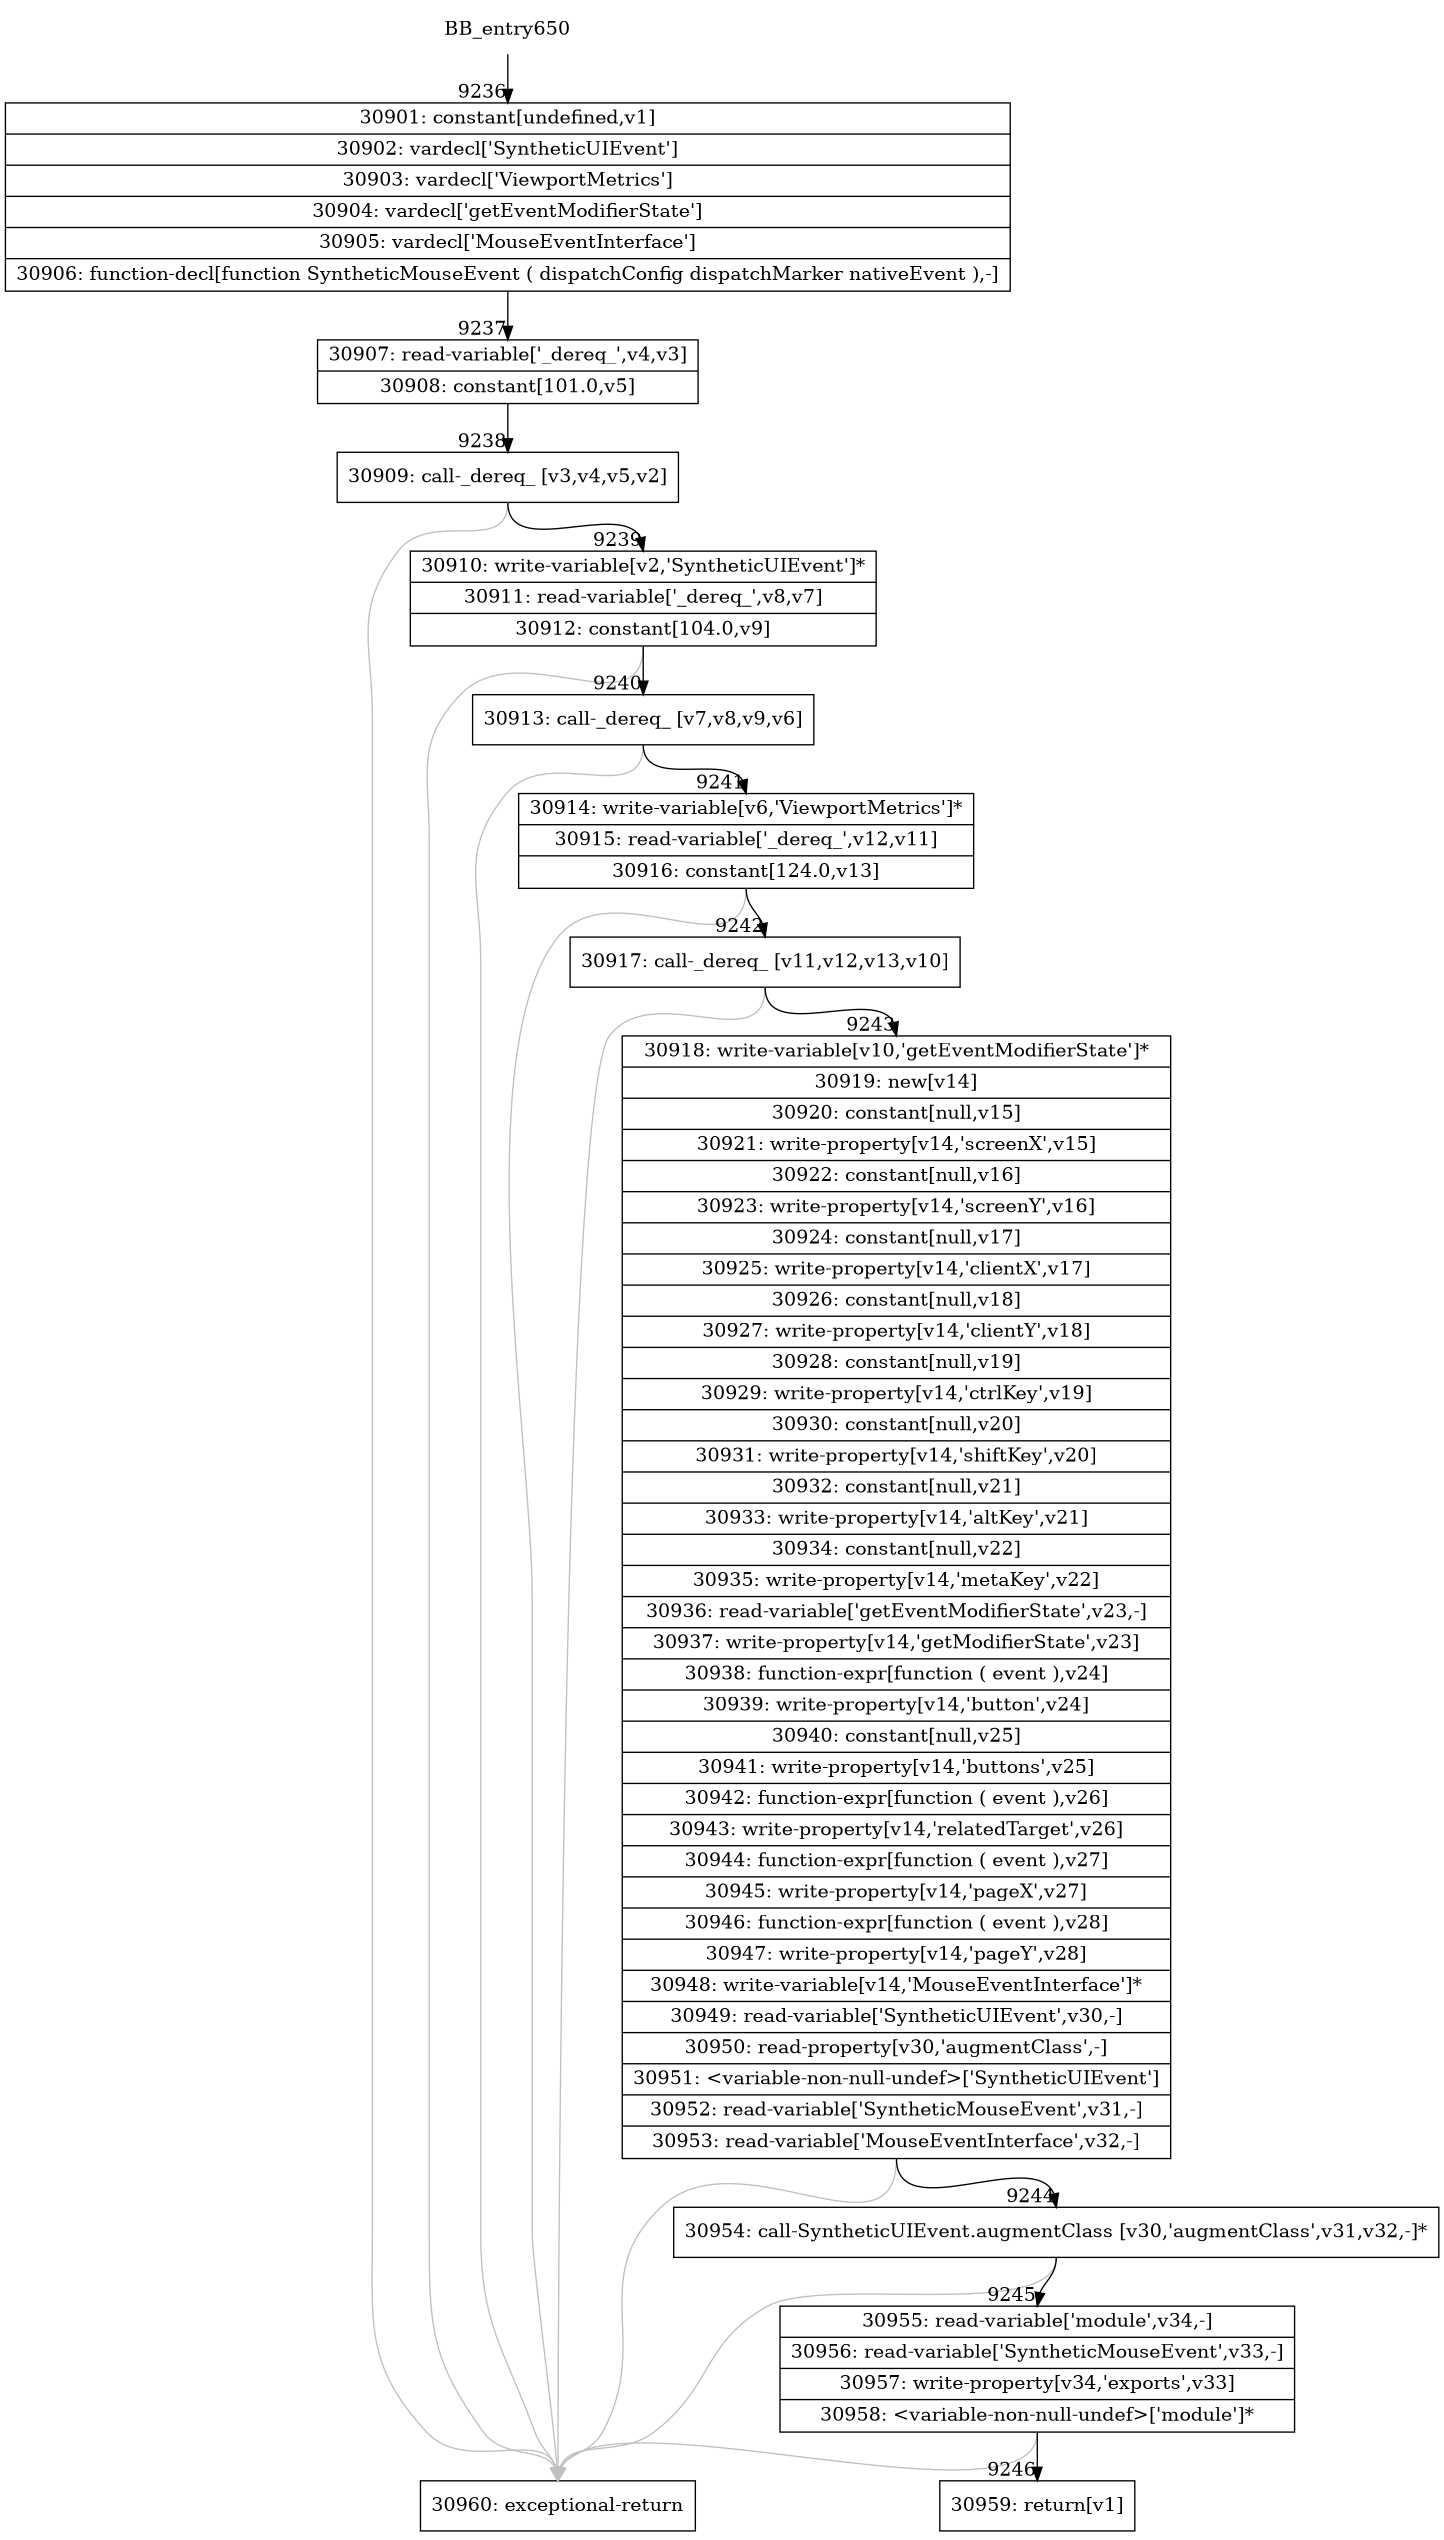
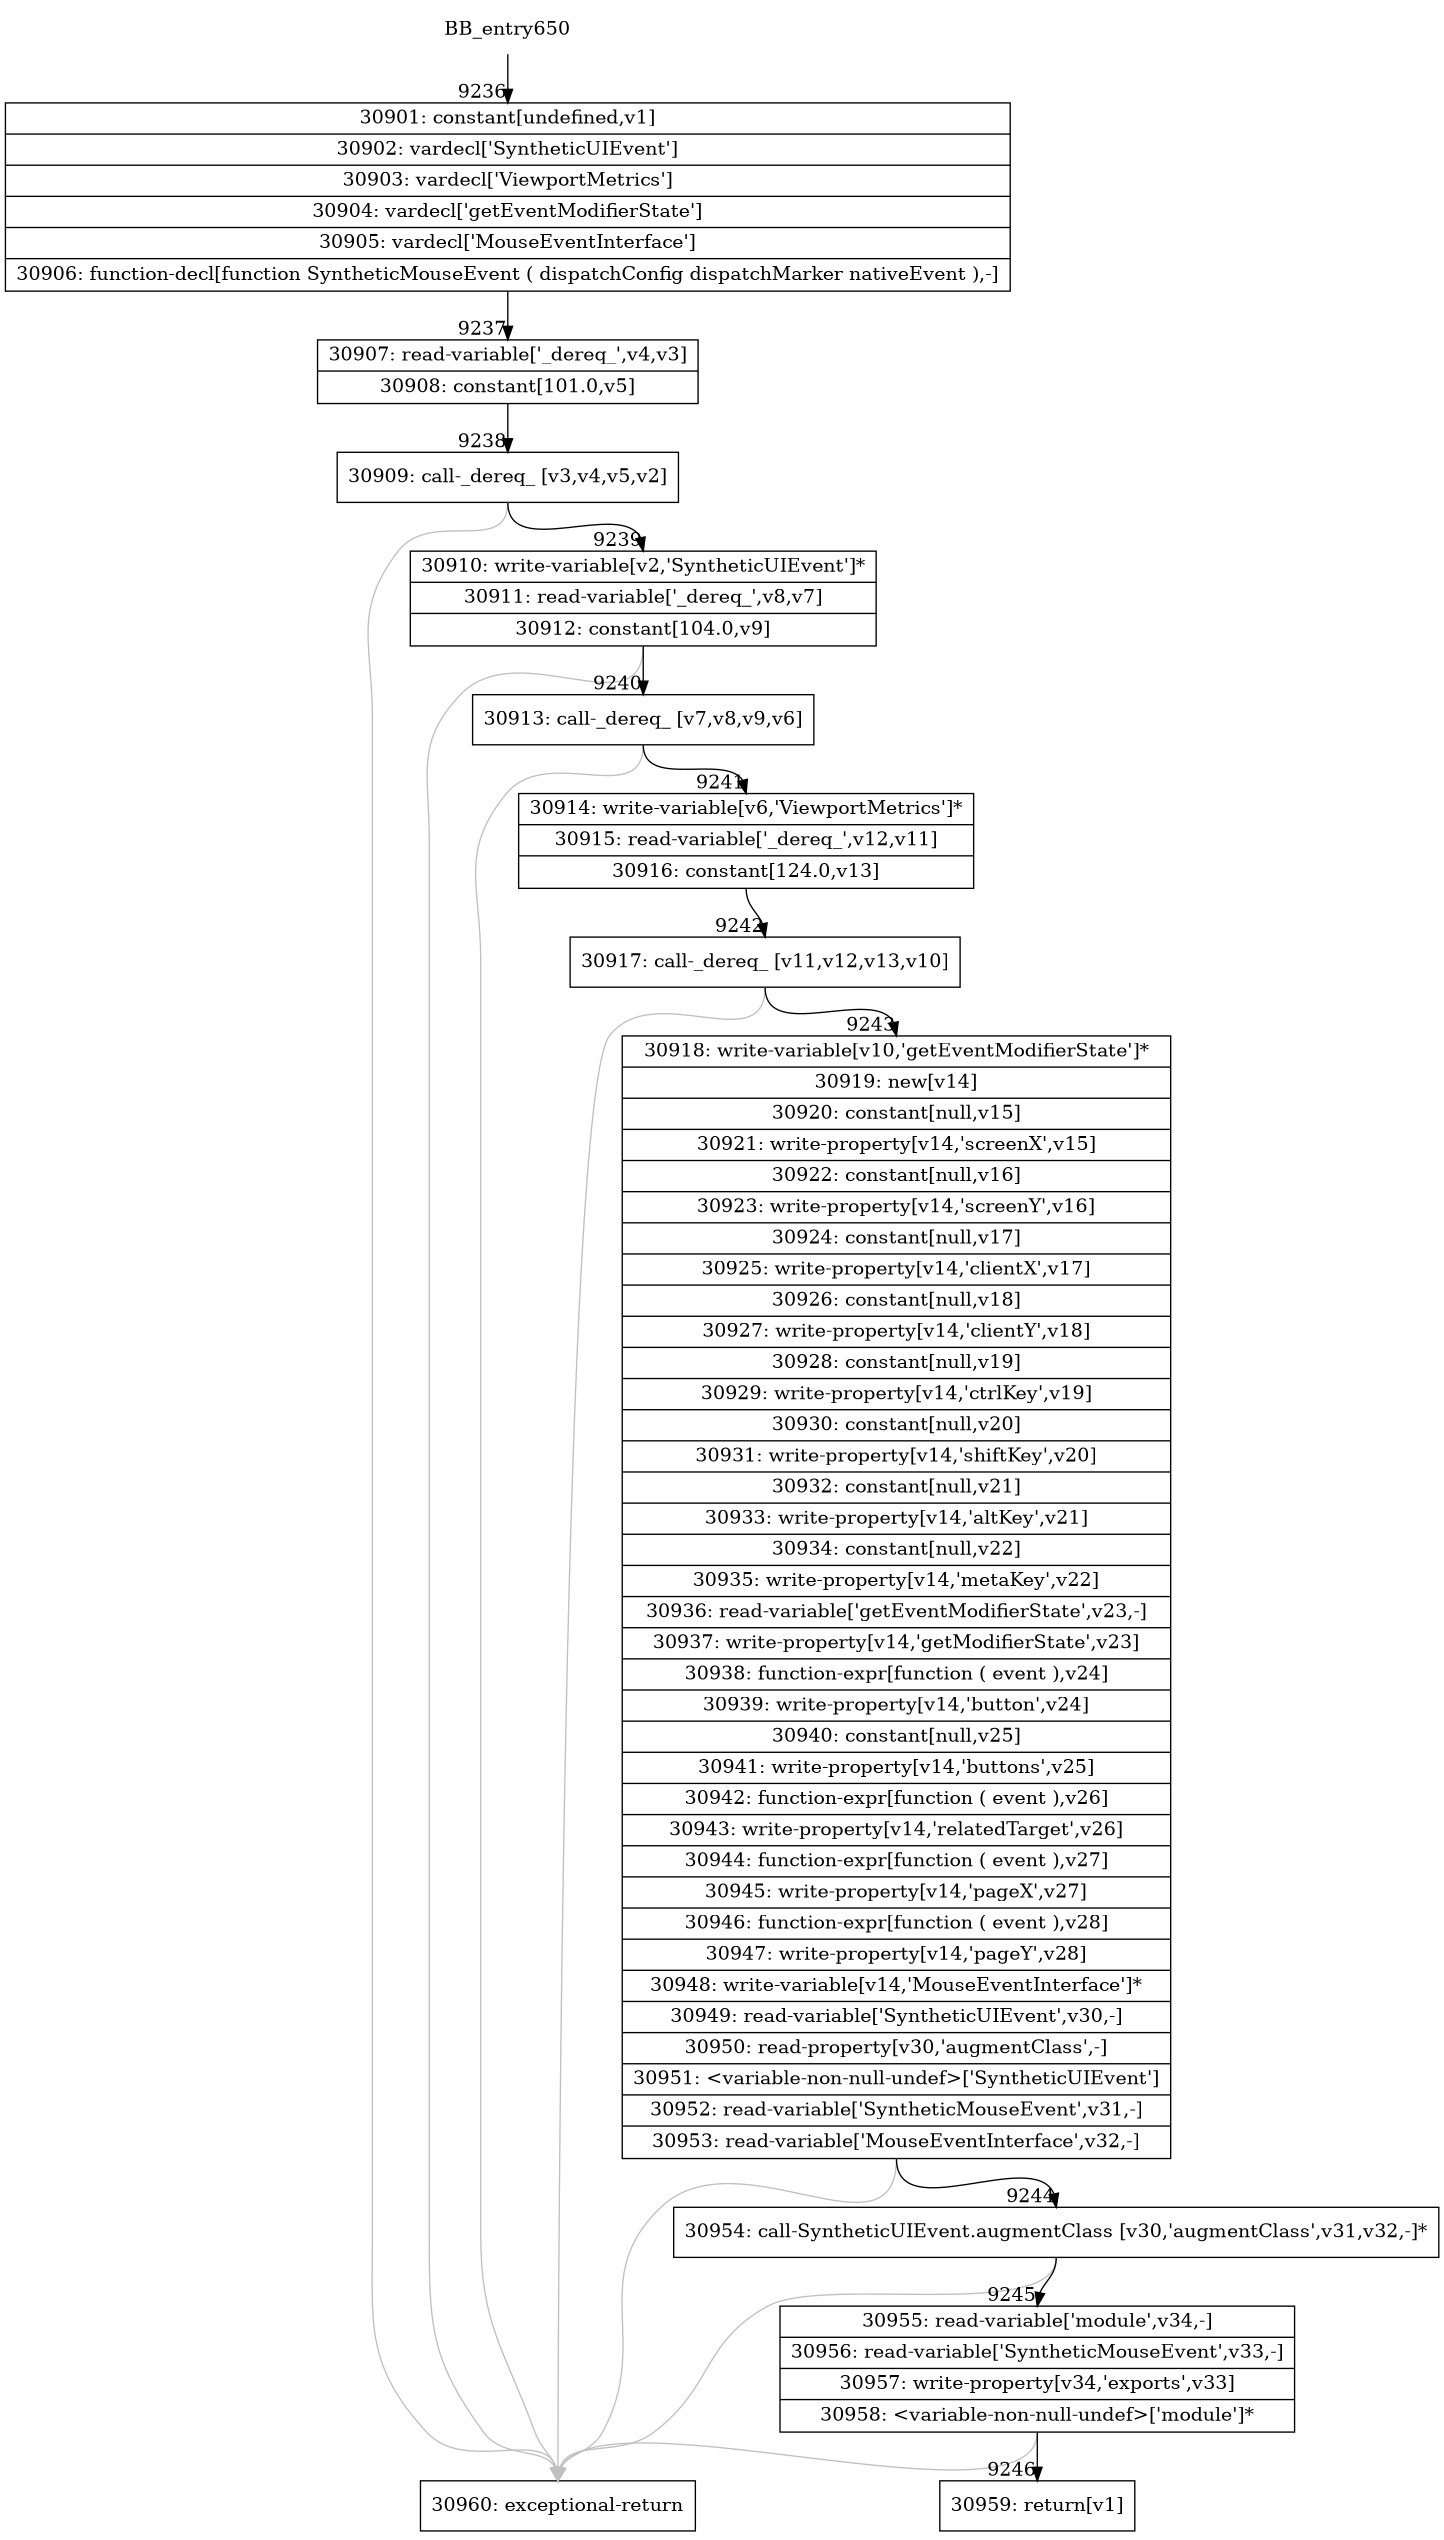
(532, 1589) -> none
